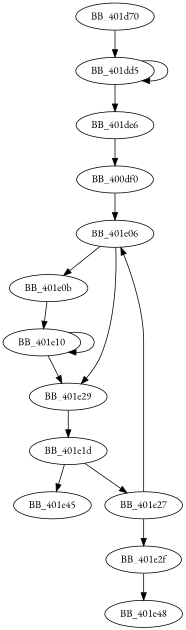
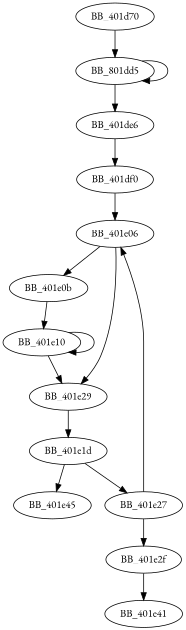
(115, 71) -> (115, 71)
(115, 179) -> (115, 179)
(144, 614) -> (144, 614)
